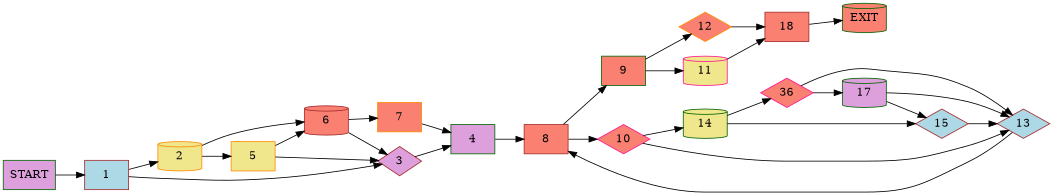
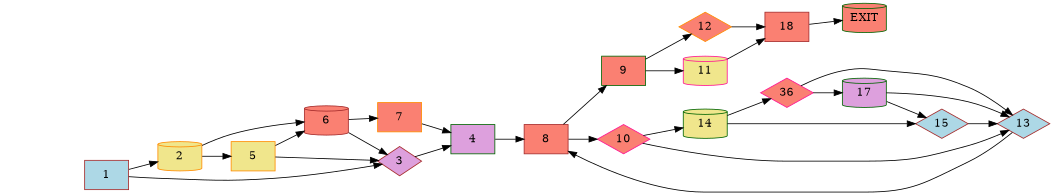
(29, 175) -> none
